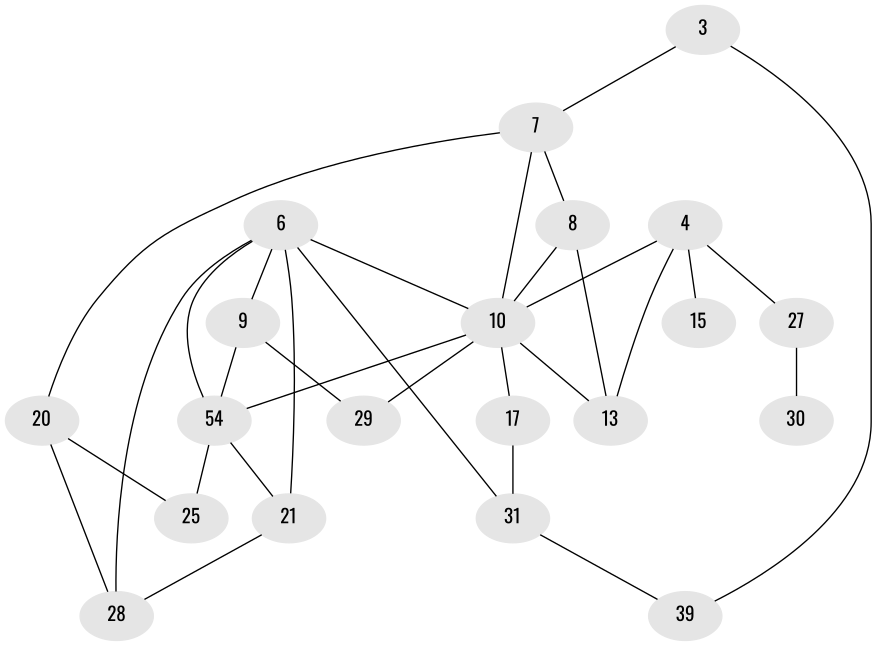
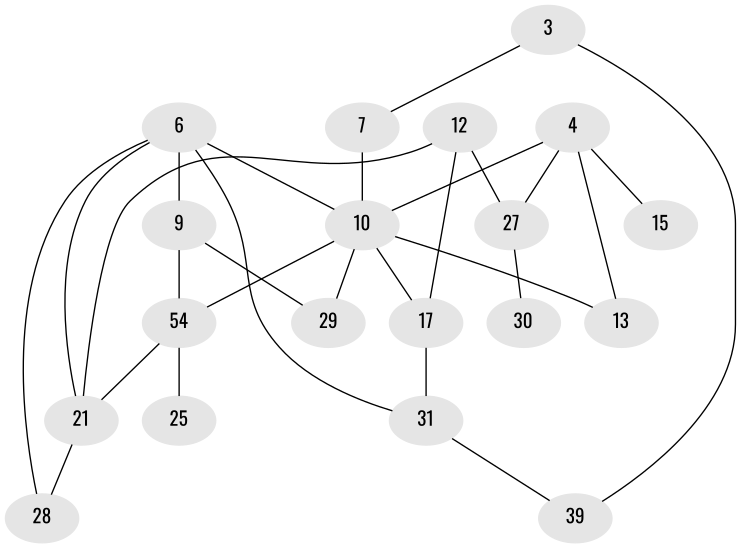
none -> (460, 128)
(573, 225) -> none
(191, 308) -> none
(42, 421) -> none
